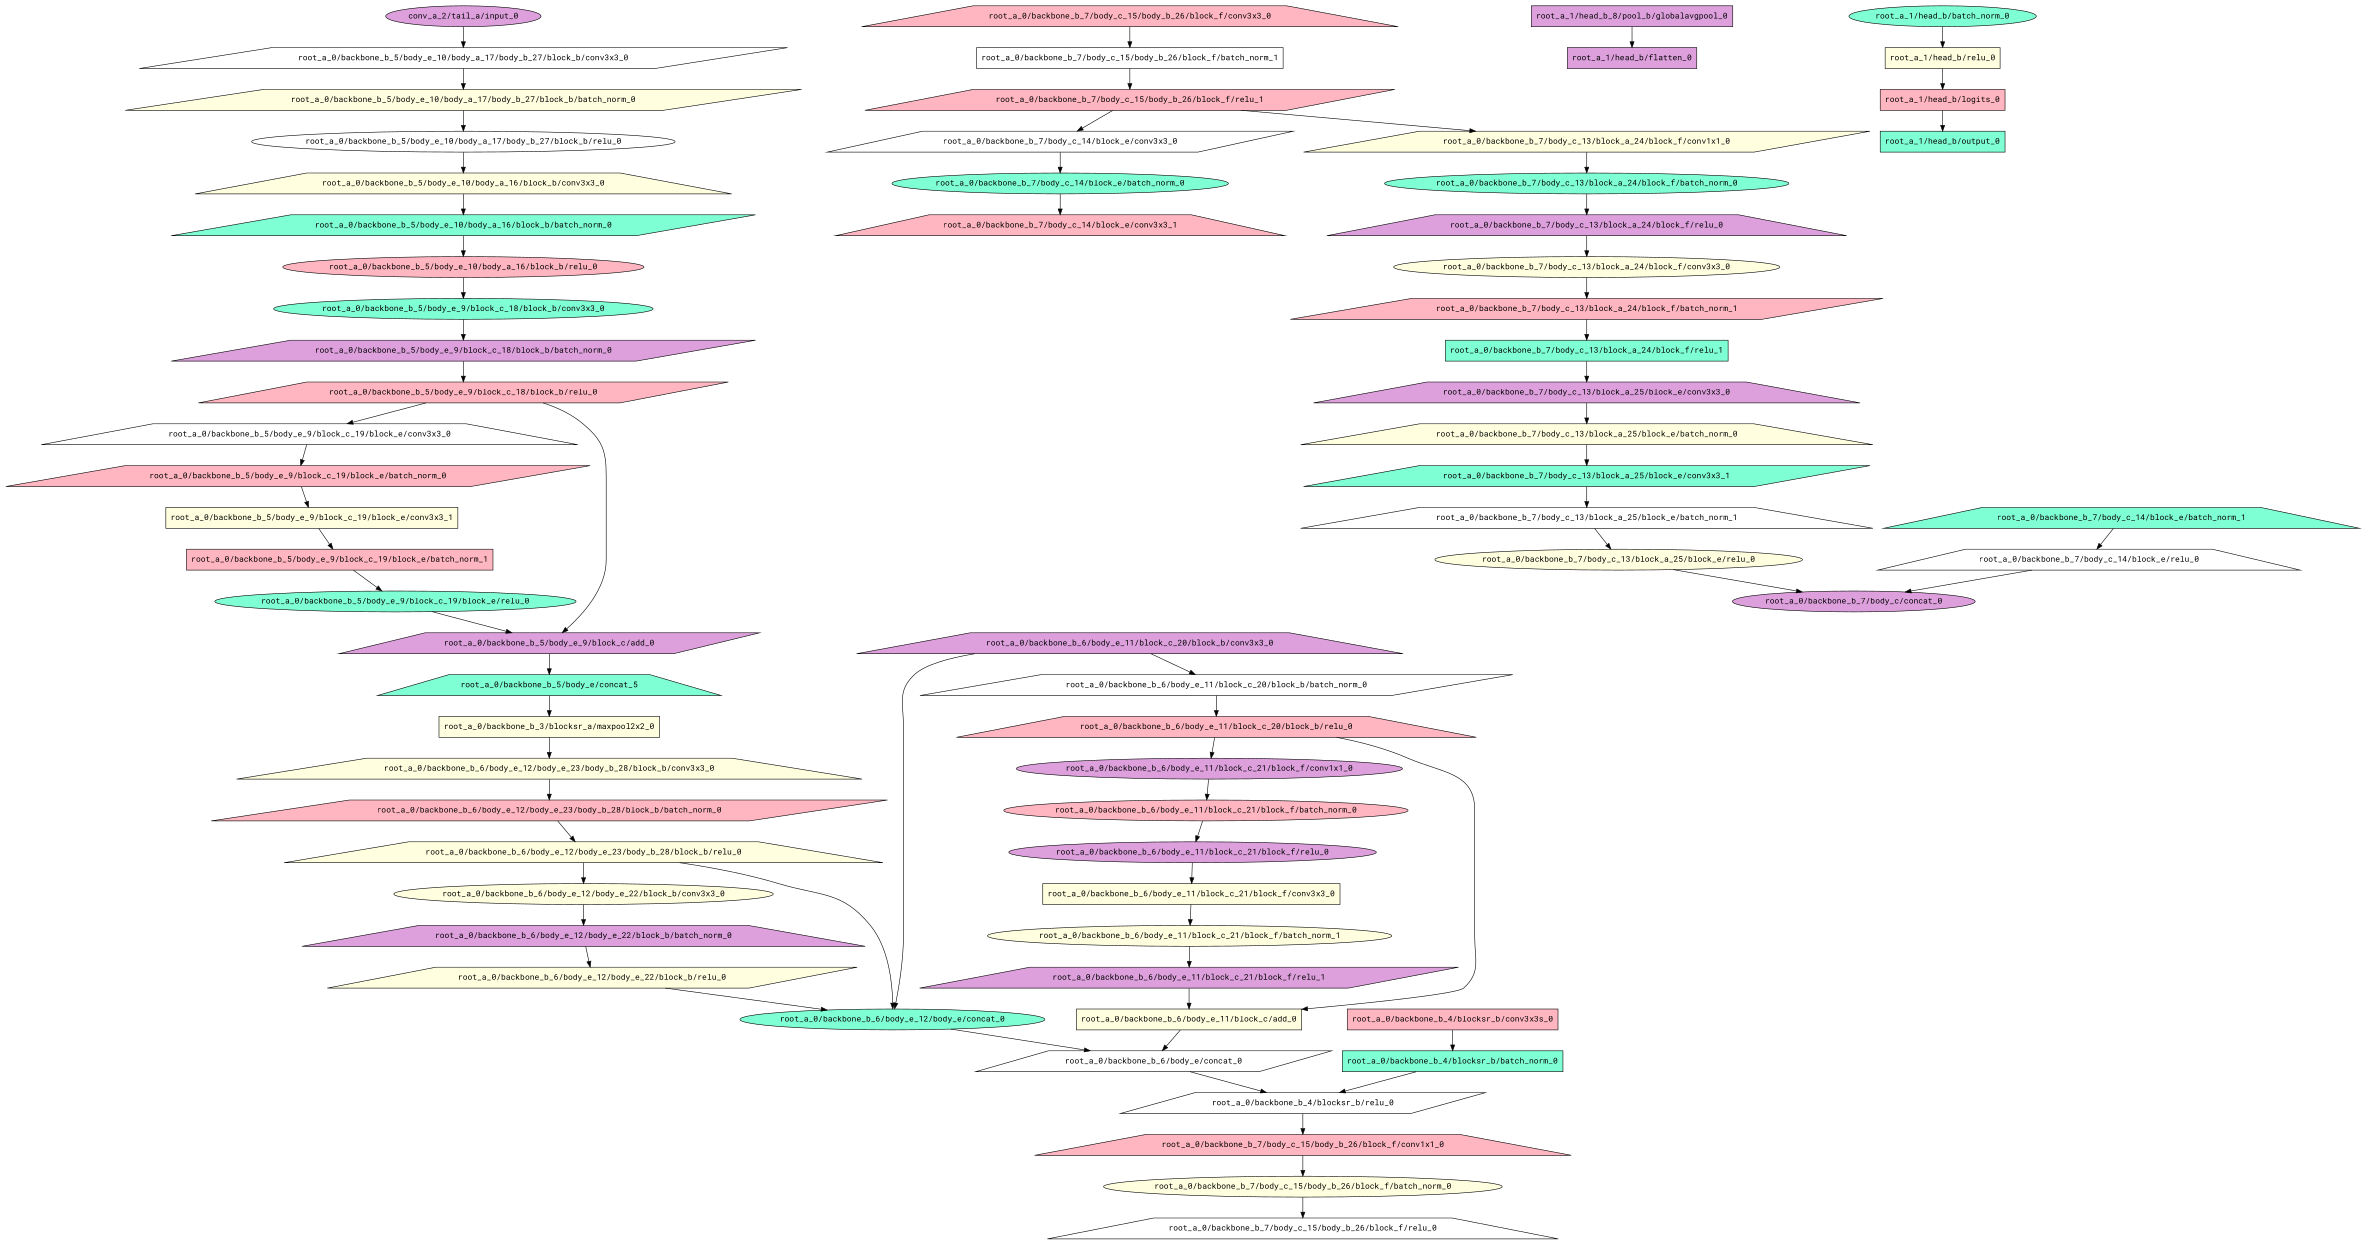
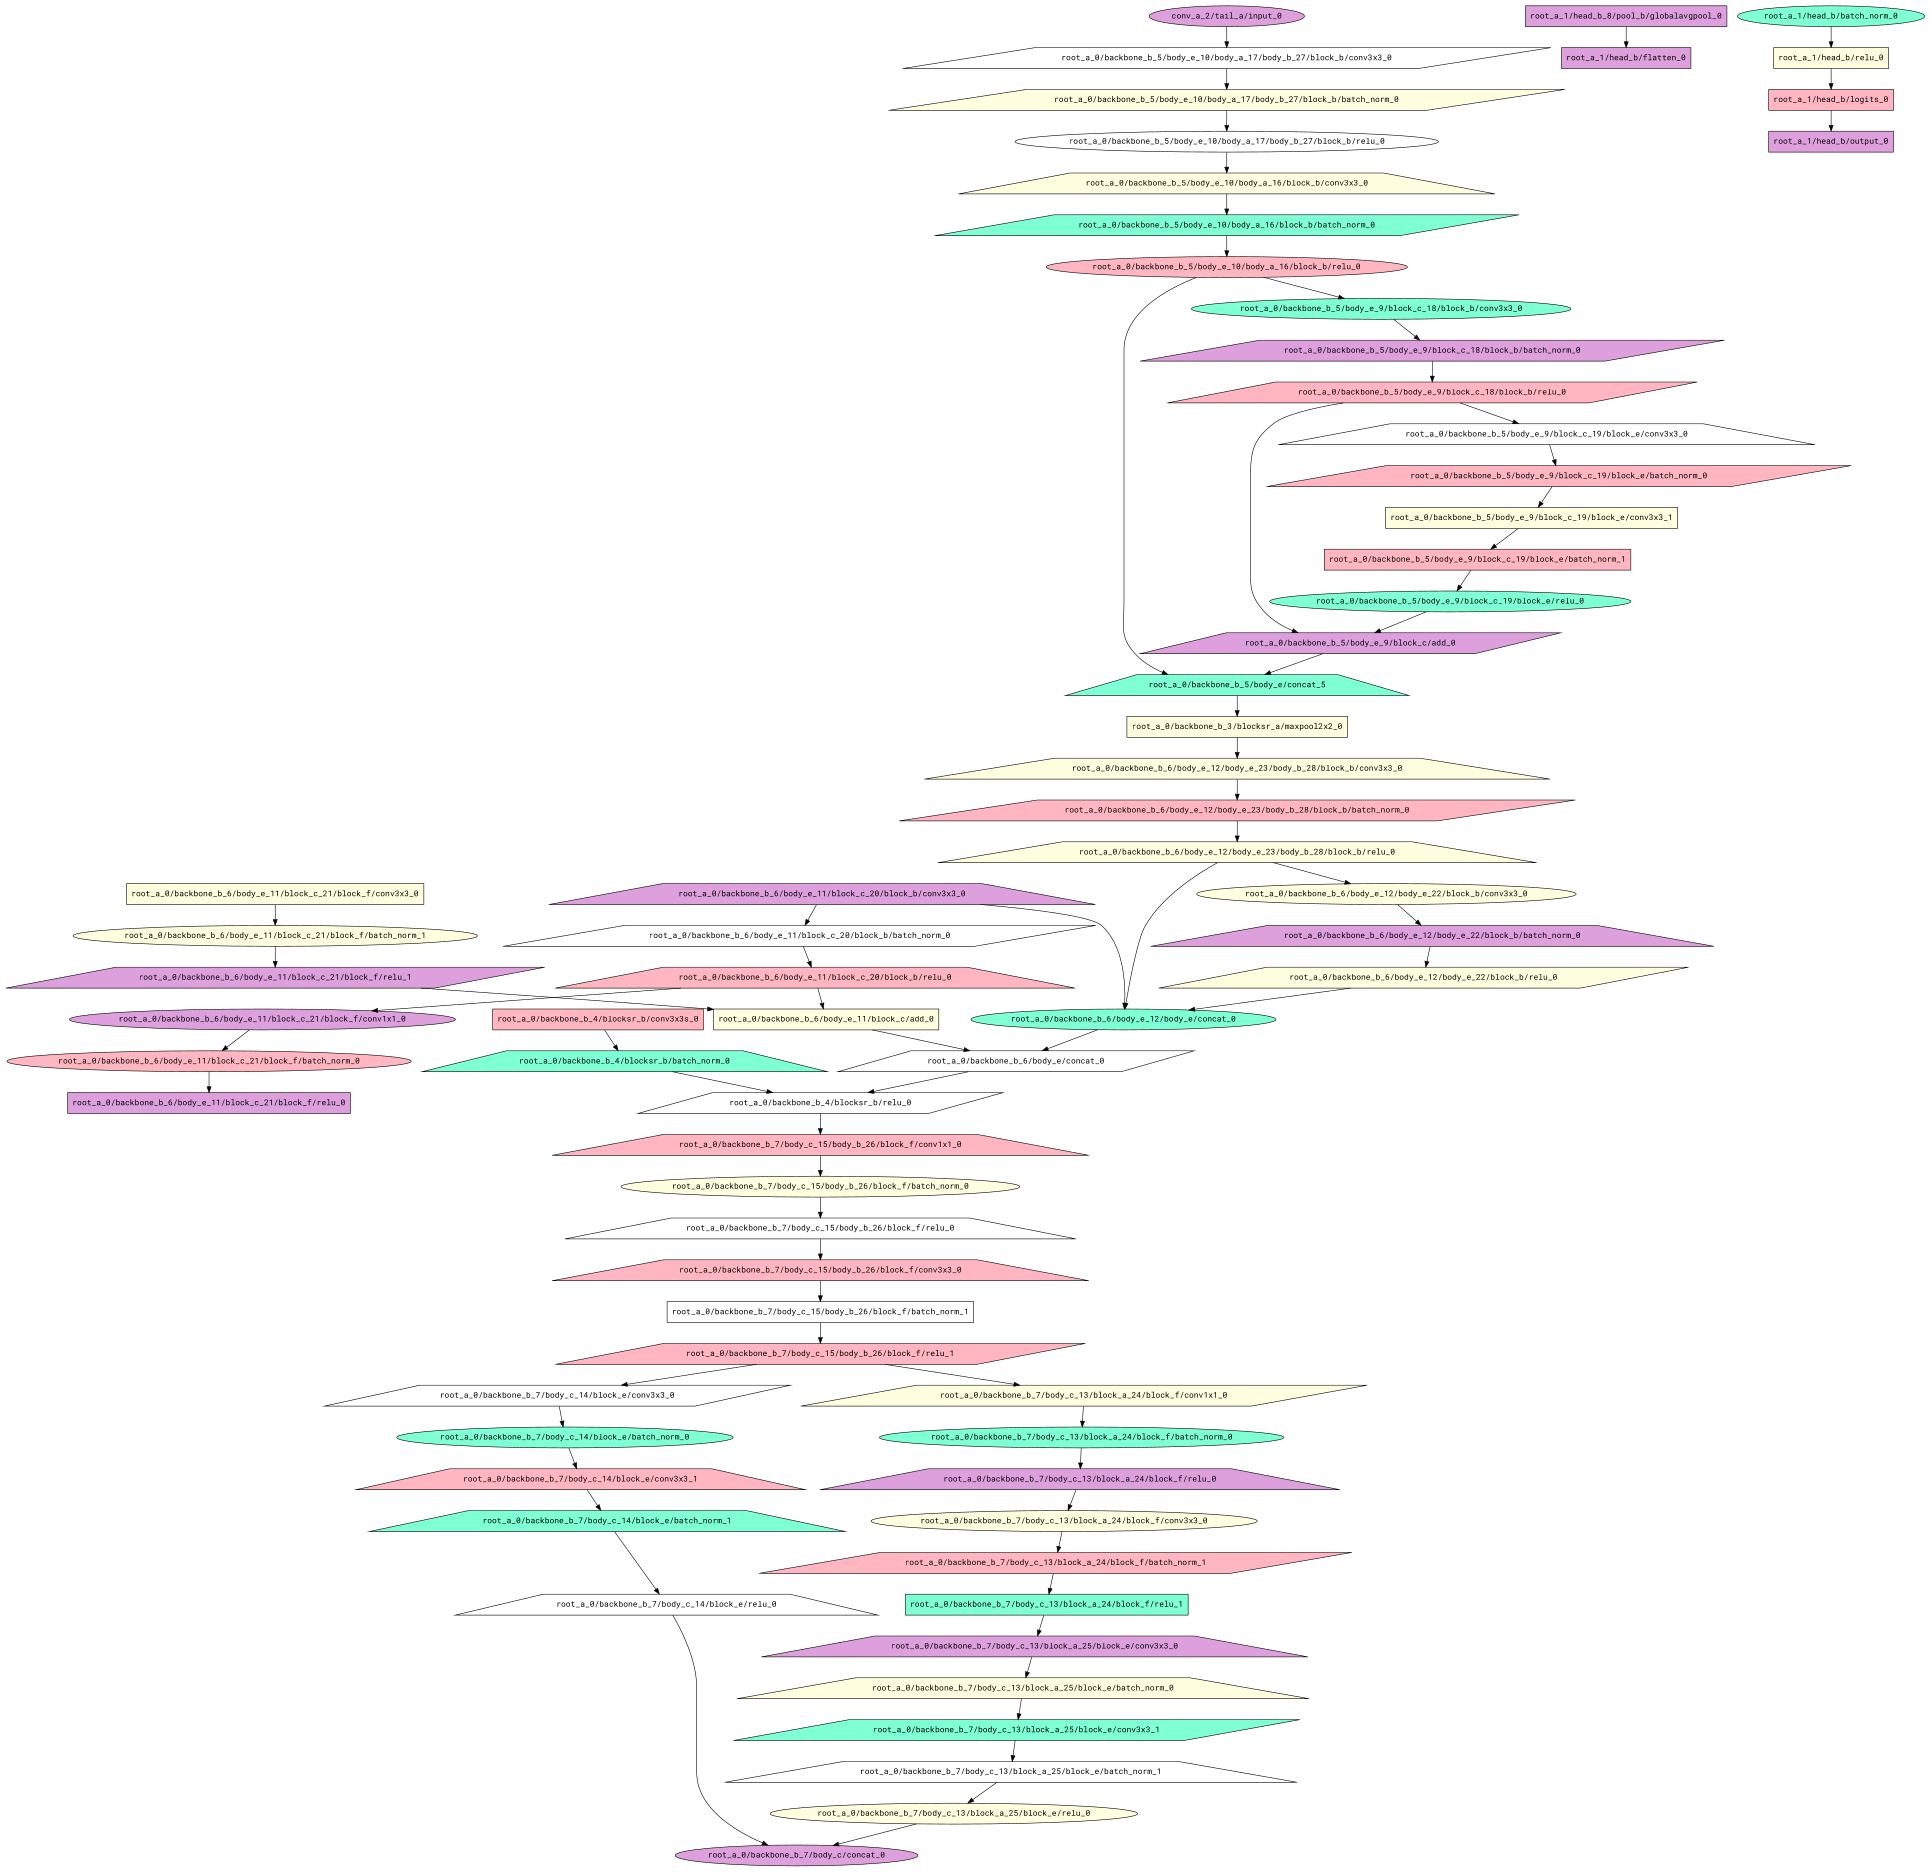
(1943, 142) -> (1831, 142)
none -> (1124, 466)
(1193, 852) -> (209, 1103)
(1192, 870) -> none
(1453, 1061) -> (625, 1061)
none -> (820, 1247)
none -> (592, 1498)
